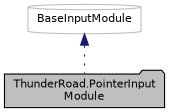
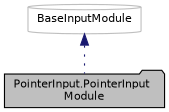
(85, 91) -> (85, 91)
